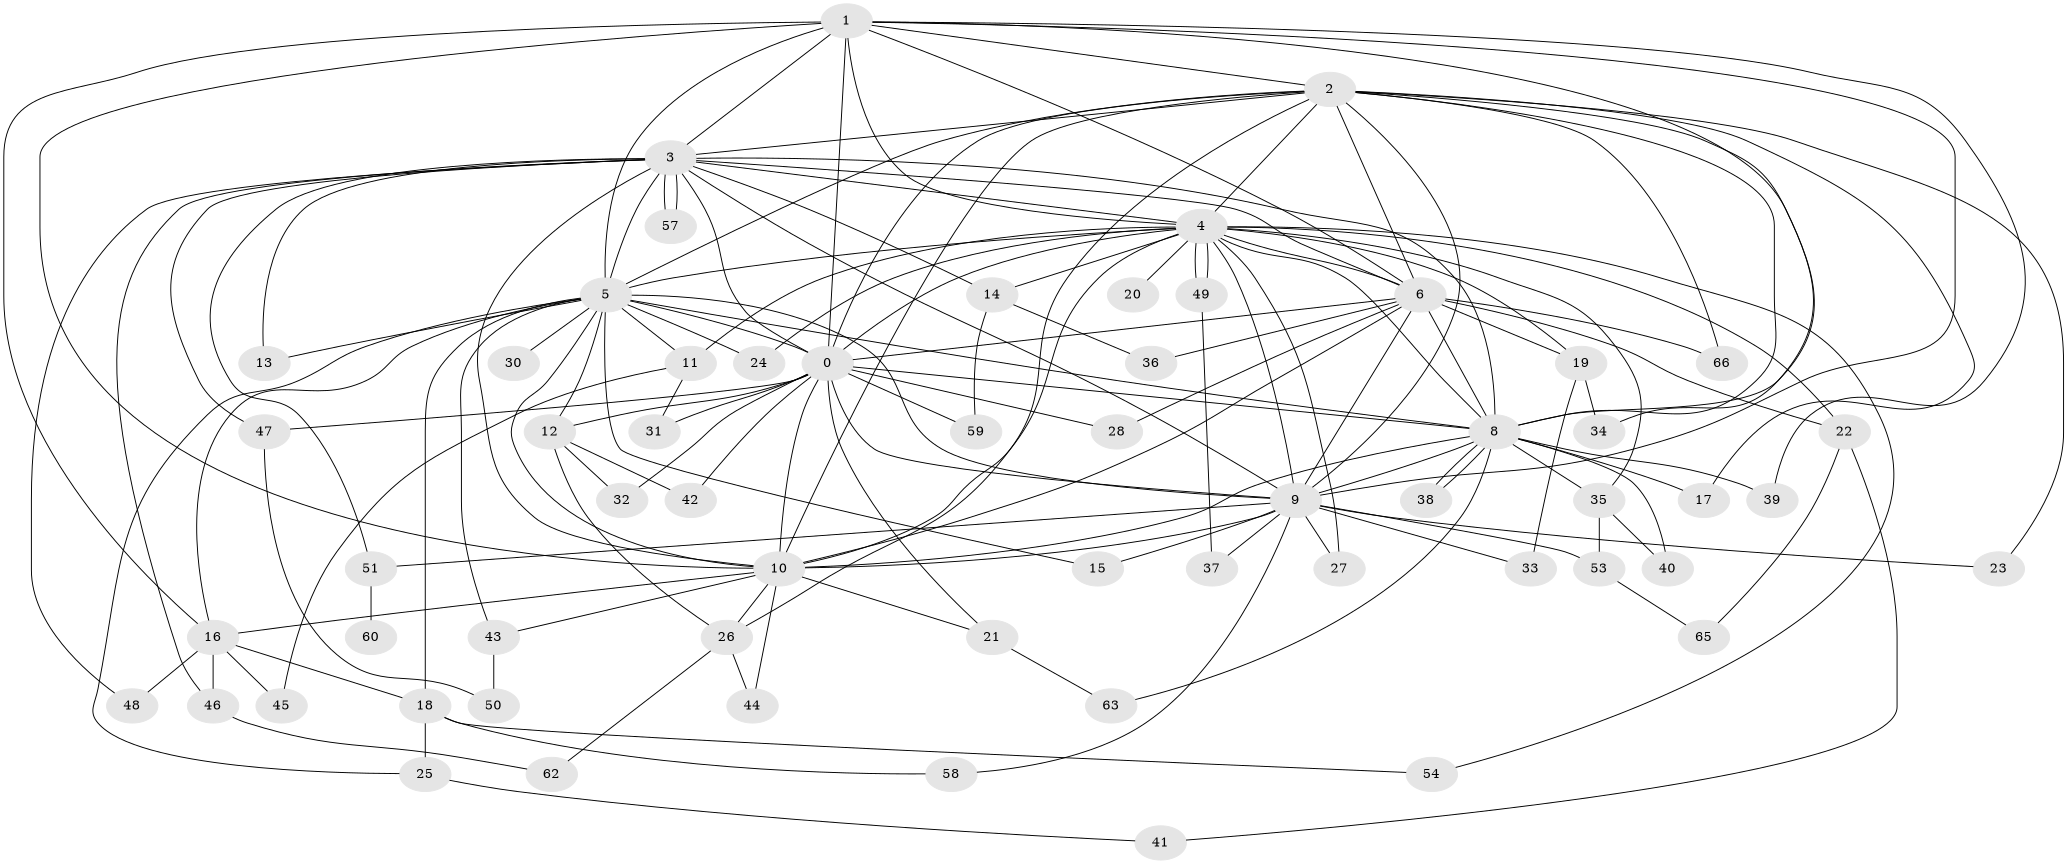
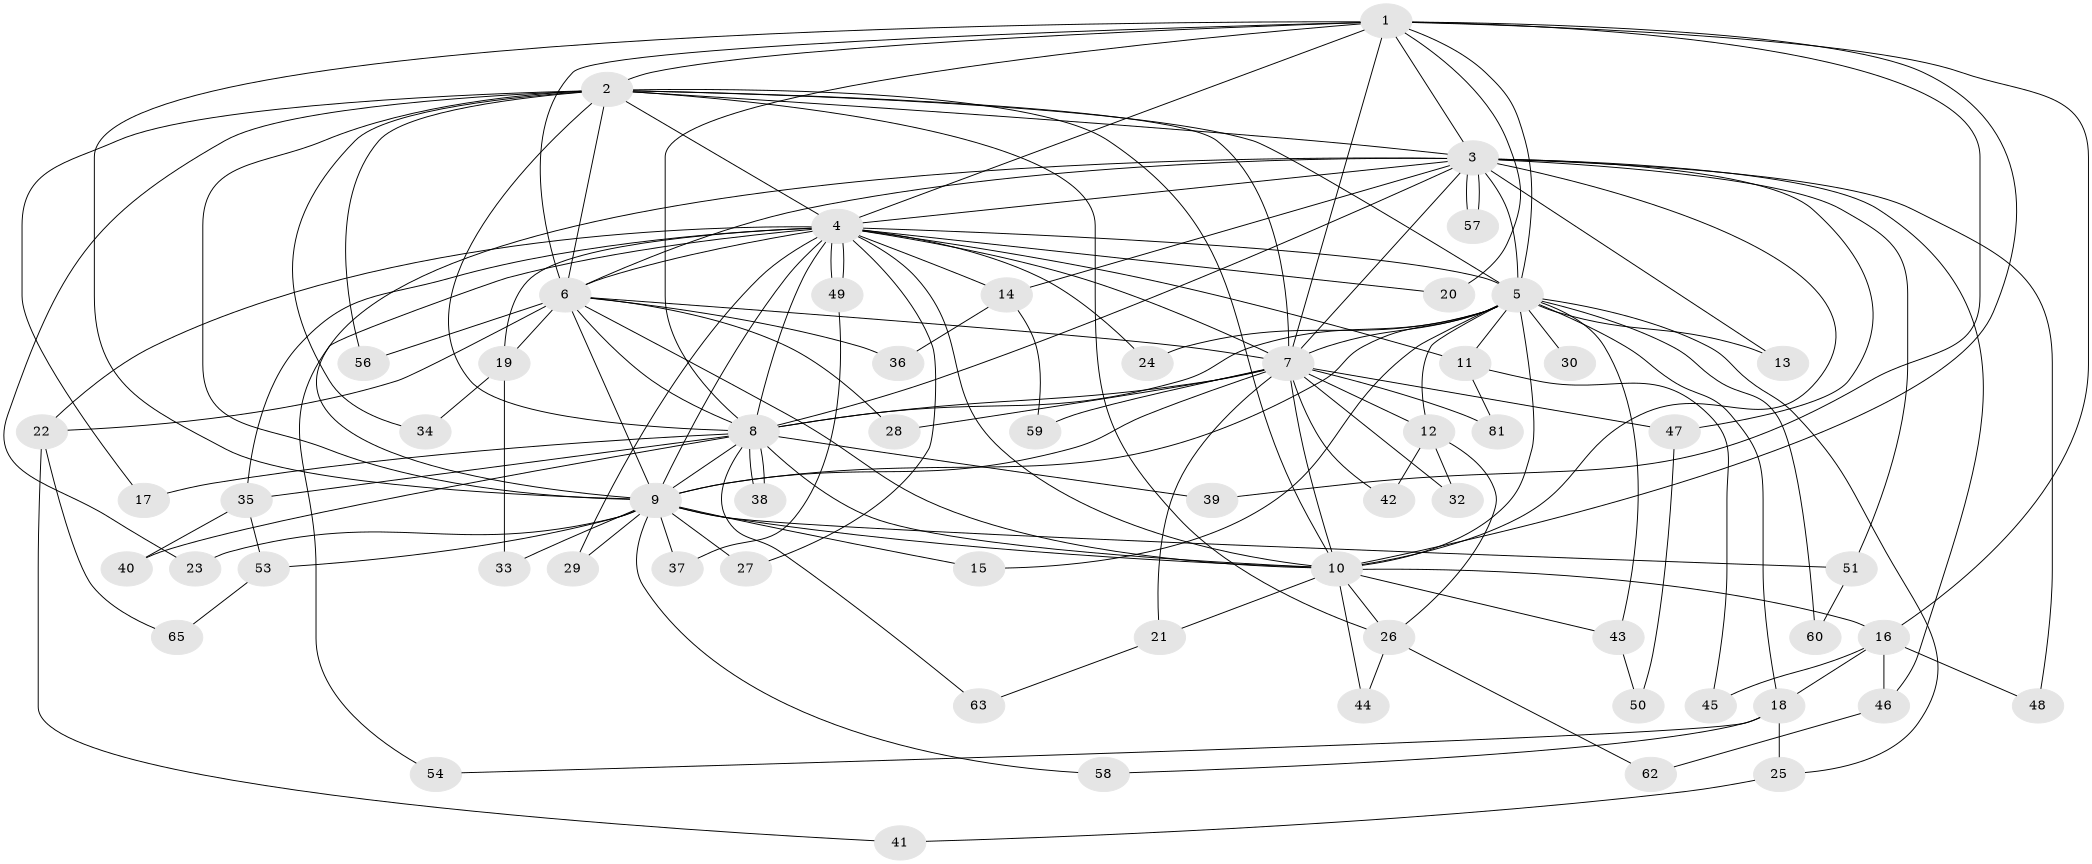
none -> (1509, 147)
(828, 363) -> (1288, 363)
(1722, 363) -> (364, 363)
(305, 390) -> (1756, 397)
(655, 432) -> (1498, 432)
none -> (573, 569)
